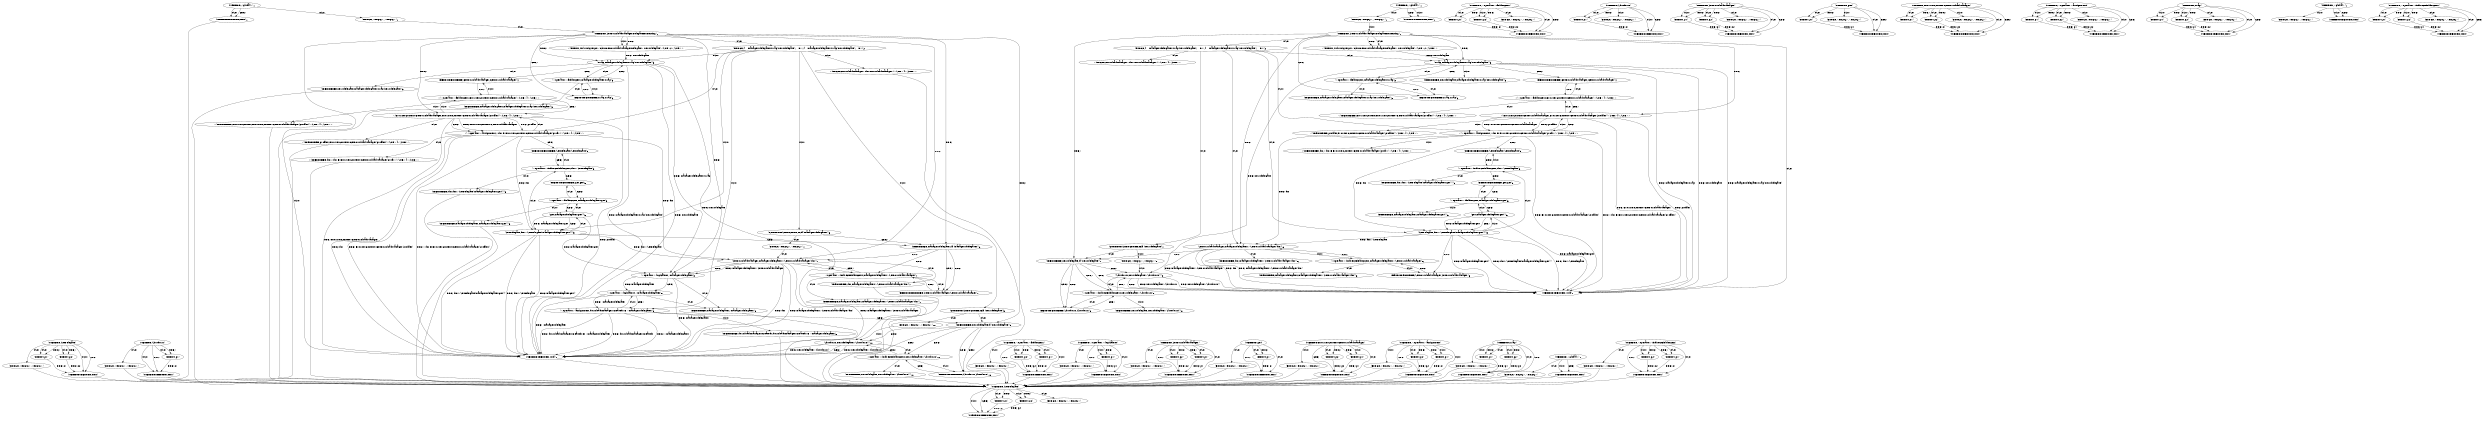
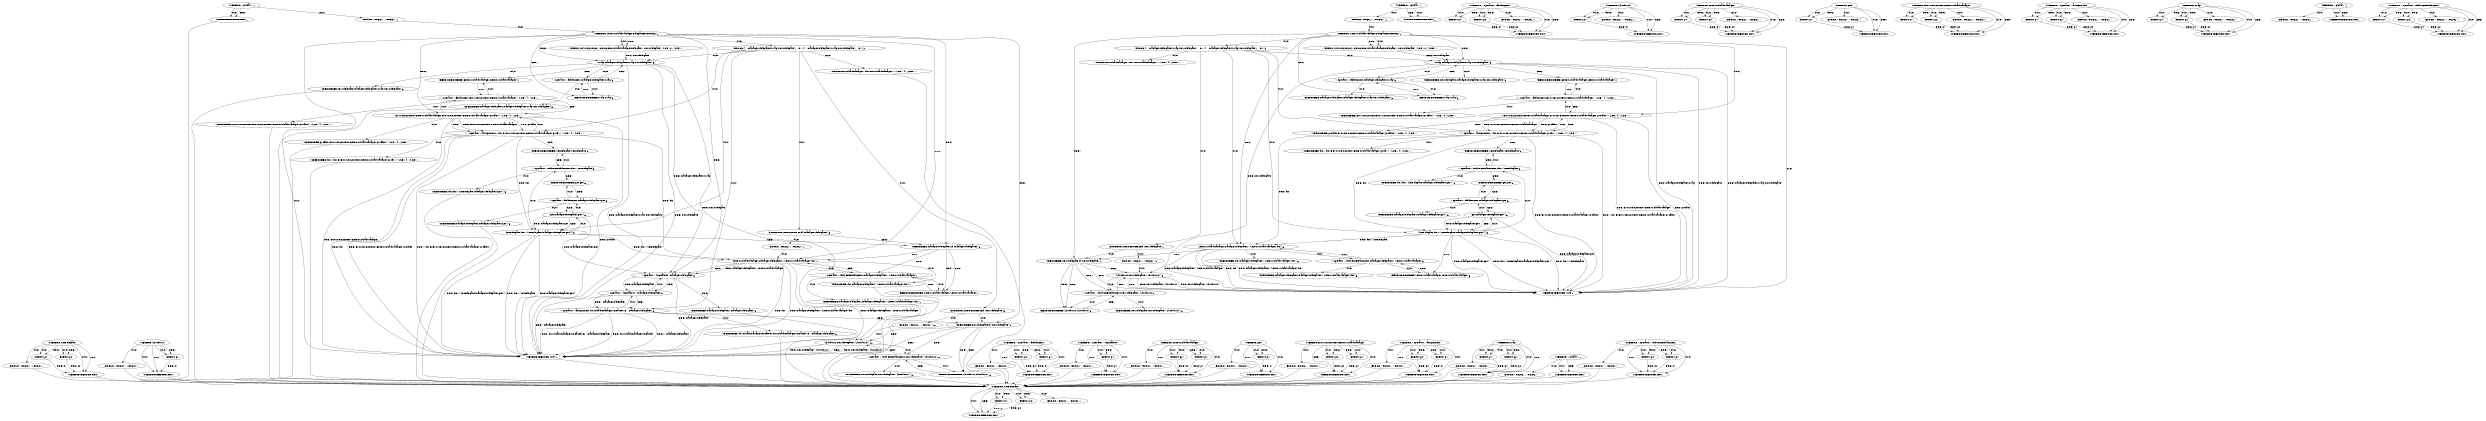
(706, 293) -> (706, 293)
(675, 302) -> (655, 286)
